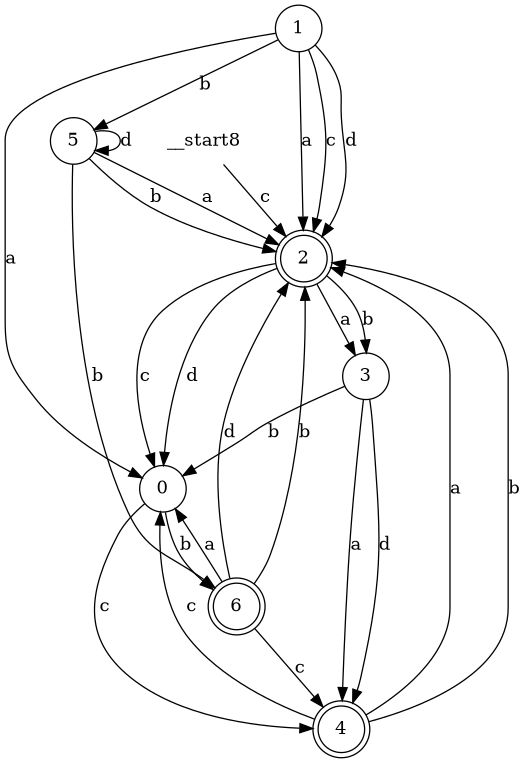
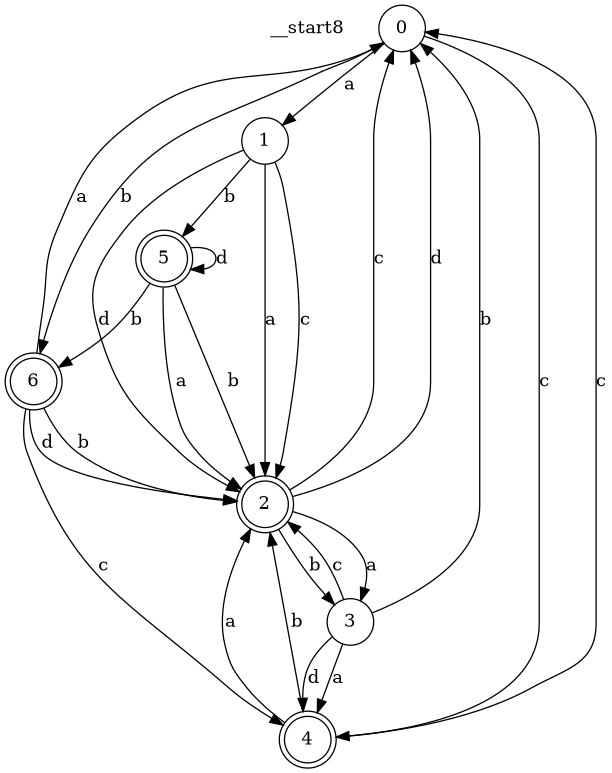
(74, 141) -> (164, 259)
(5, 183) -> (338, 80)
(250, 195) -> (326, 561)
